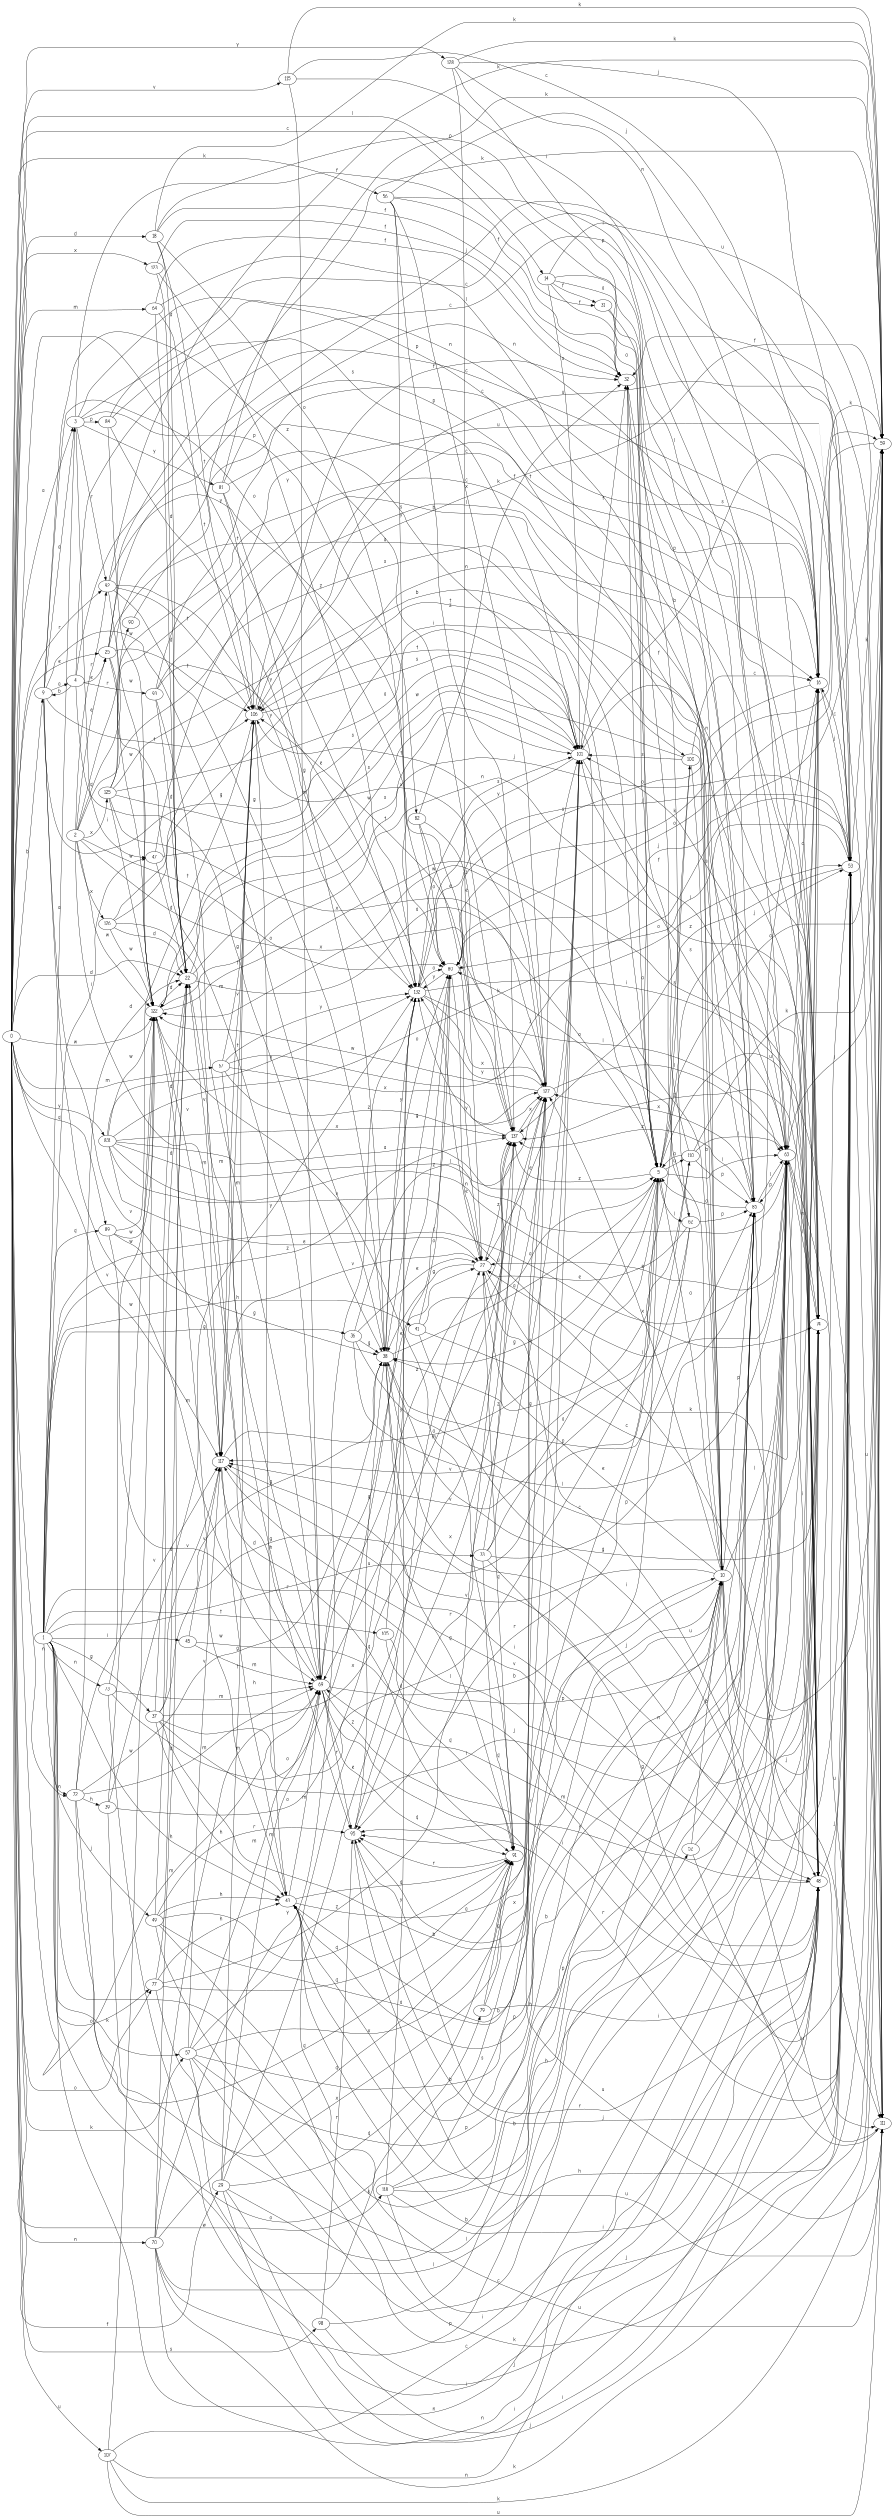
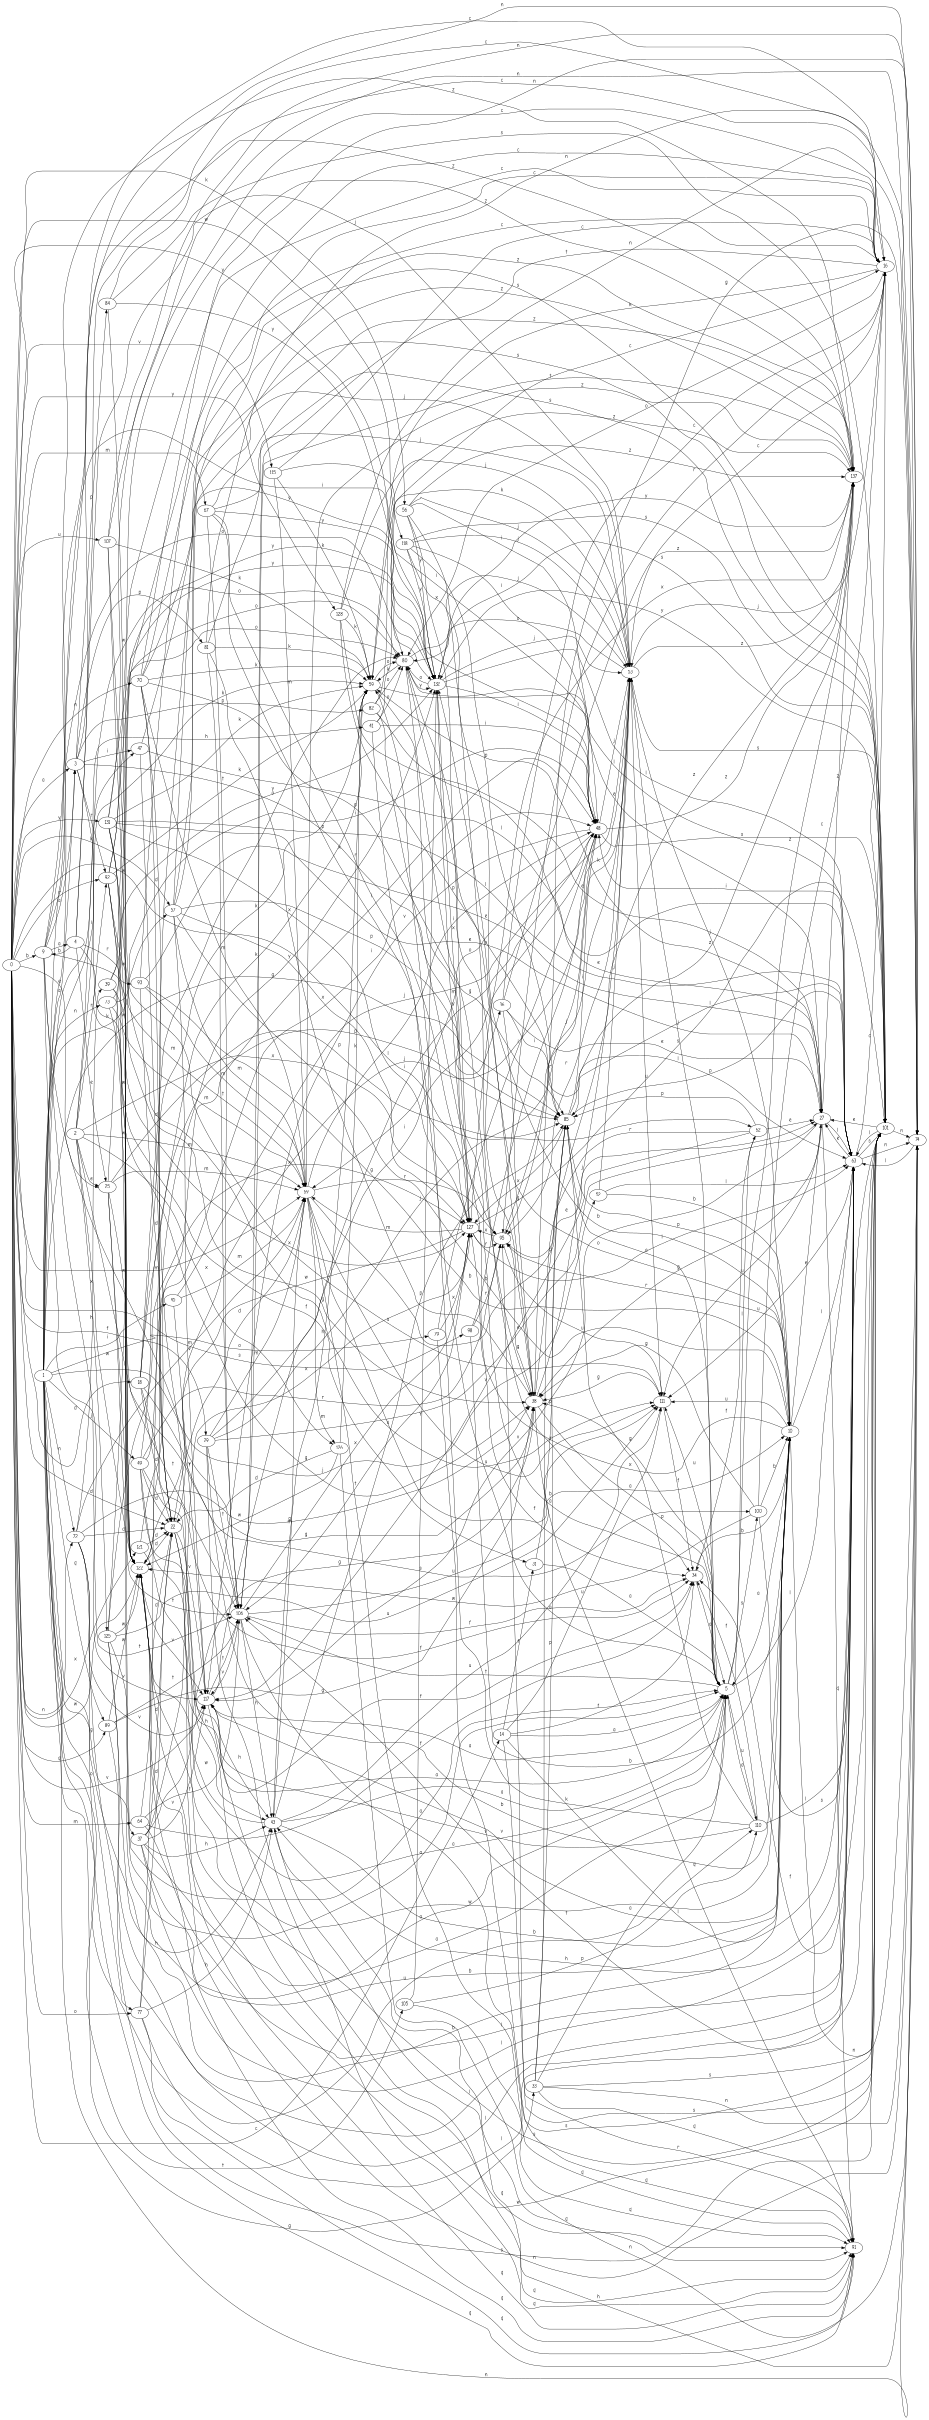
(154, 268) -> (140, 1547)
(627, 380) -> (694, 1576)
(154, 452) -> (140, 593)
(131, 623) -> none
(107, 1141) -> (107, 823)
(337, 1194) -> (502, 2298)
(223, 1195) -> (315, 1327)
(722, 1640) -> (607, 1953)
